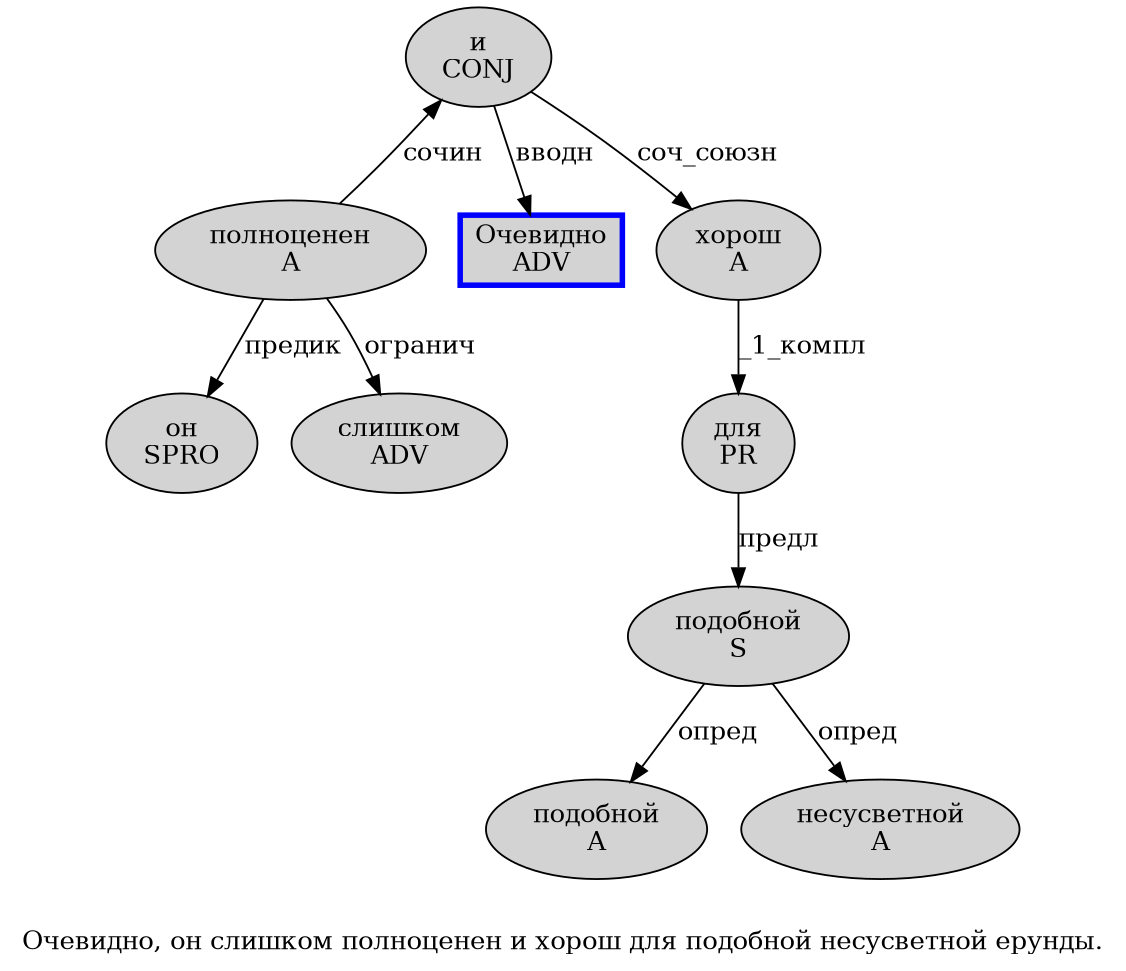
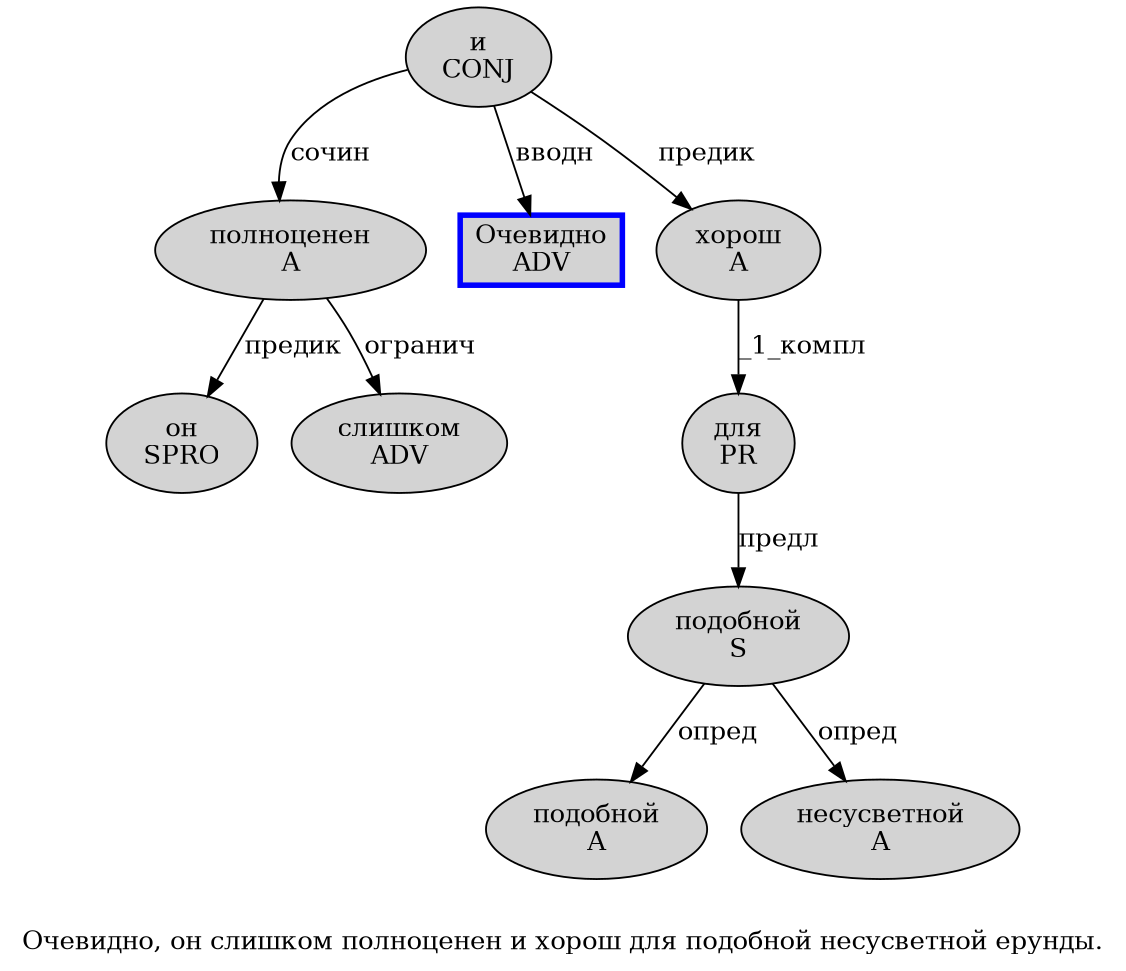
(707, 154) -> (707, 154)
(385, 160) -> (324, 106)
